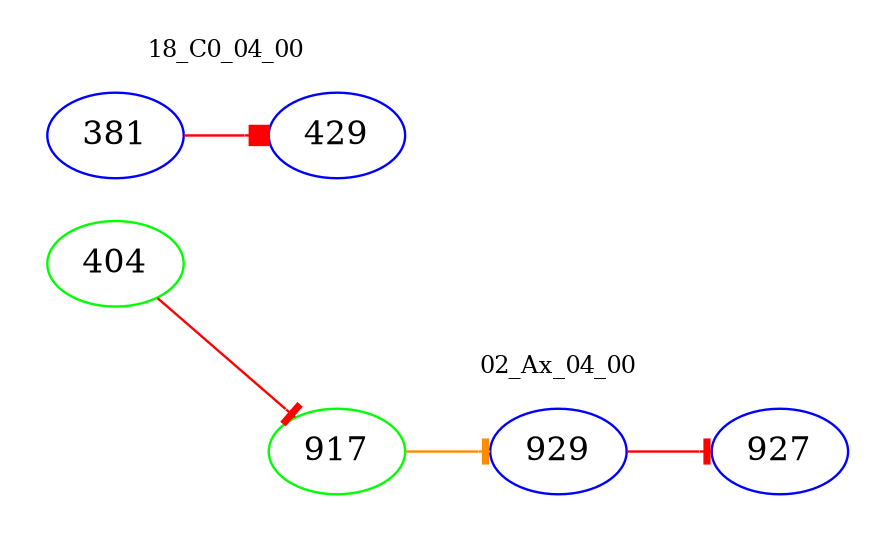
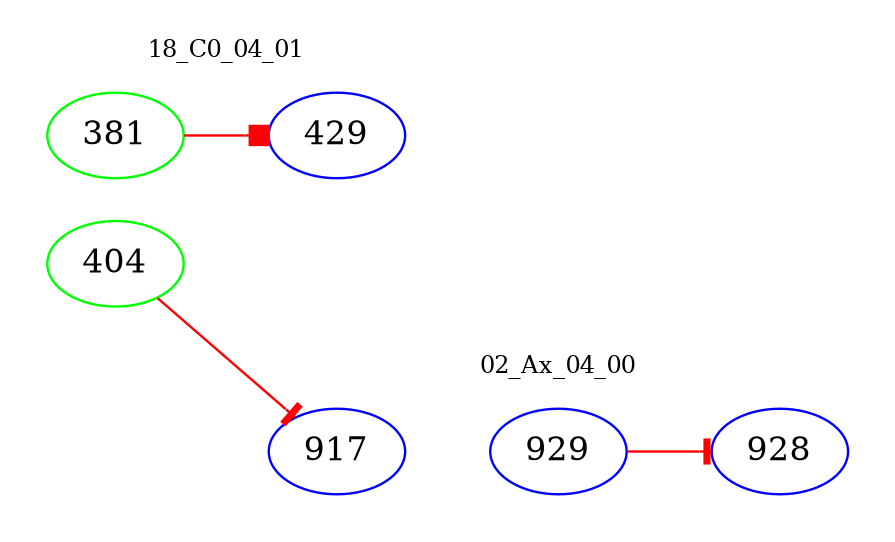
(226, 51) -> (226, 51)
(115, 135) -> (115, 135)
(337, 452) -> (337, 452)
(442, 452) -> none
(780, 452) -> (780, 452)
